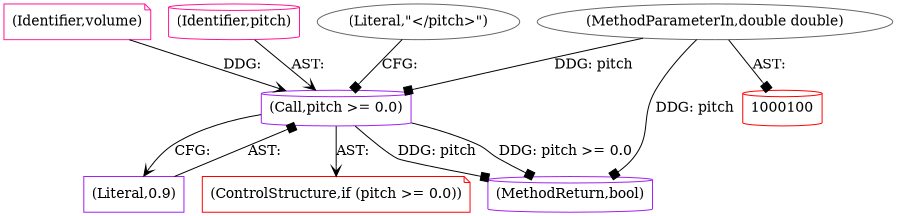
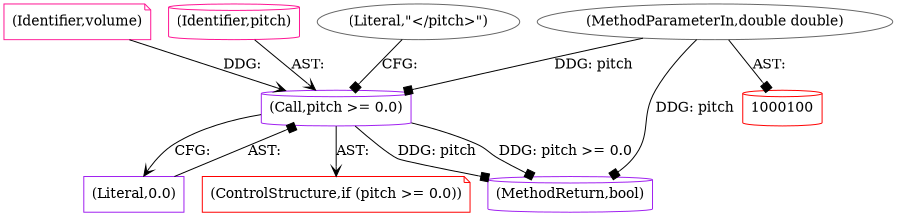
(134, 194) -> (134, 194)
